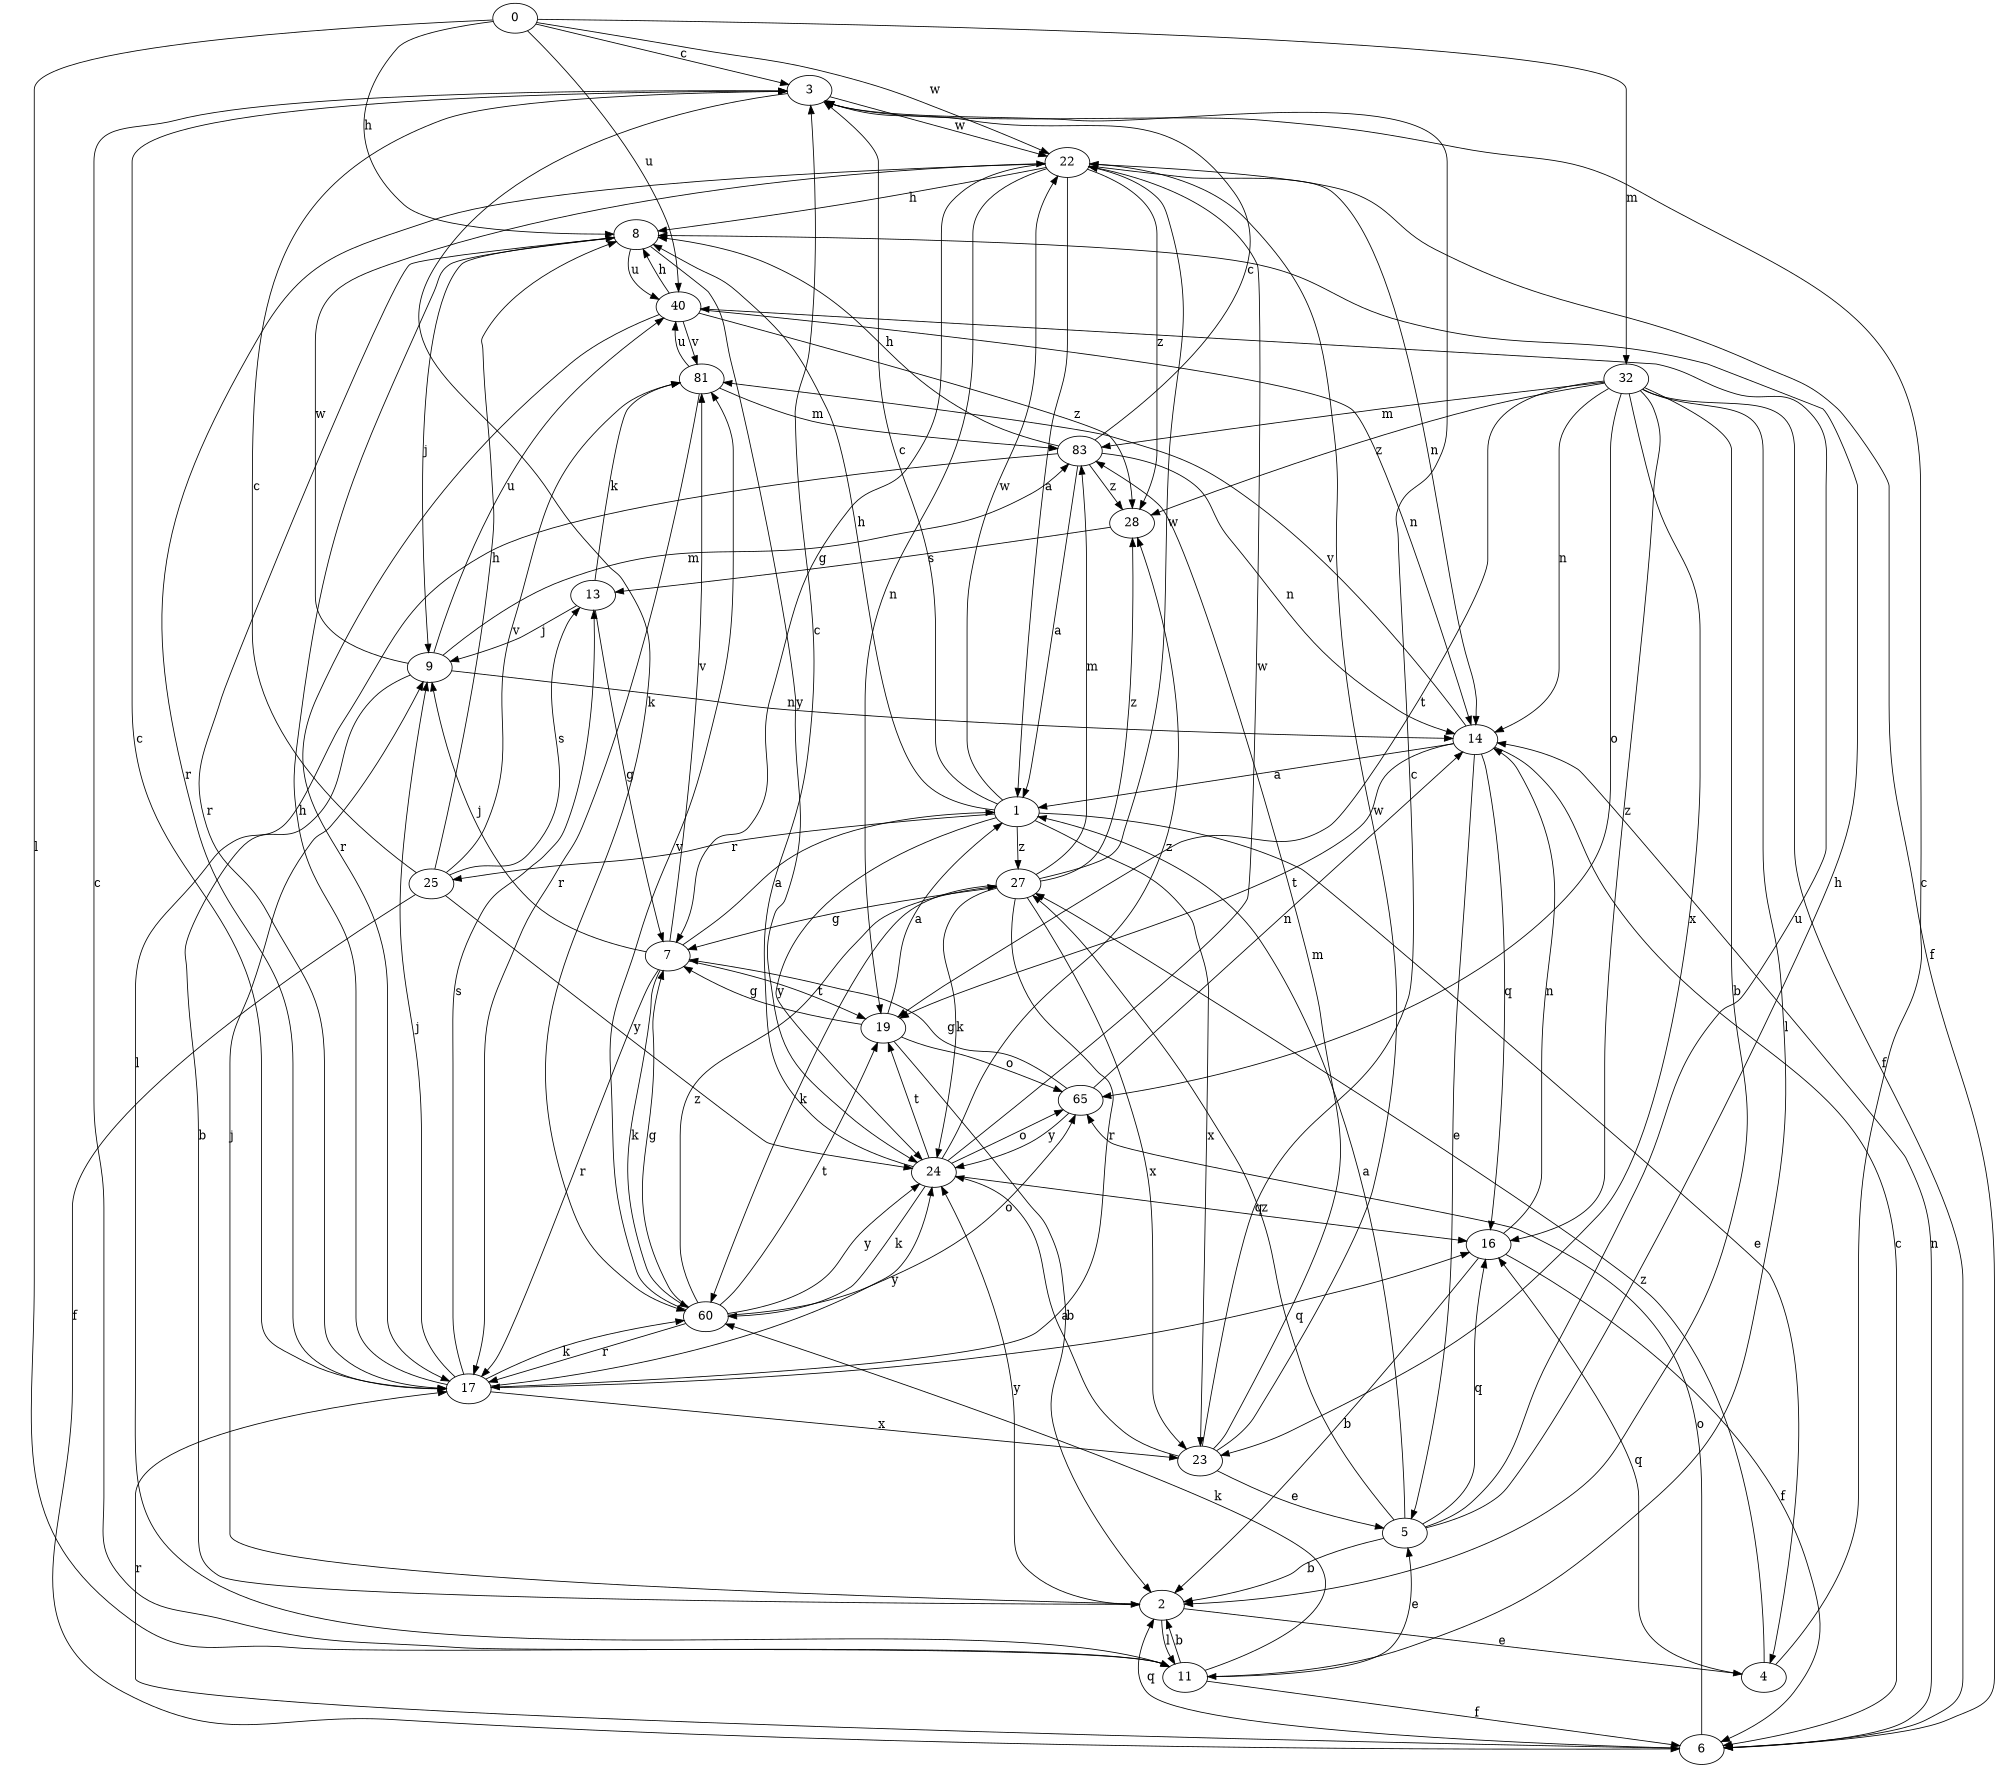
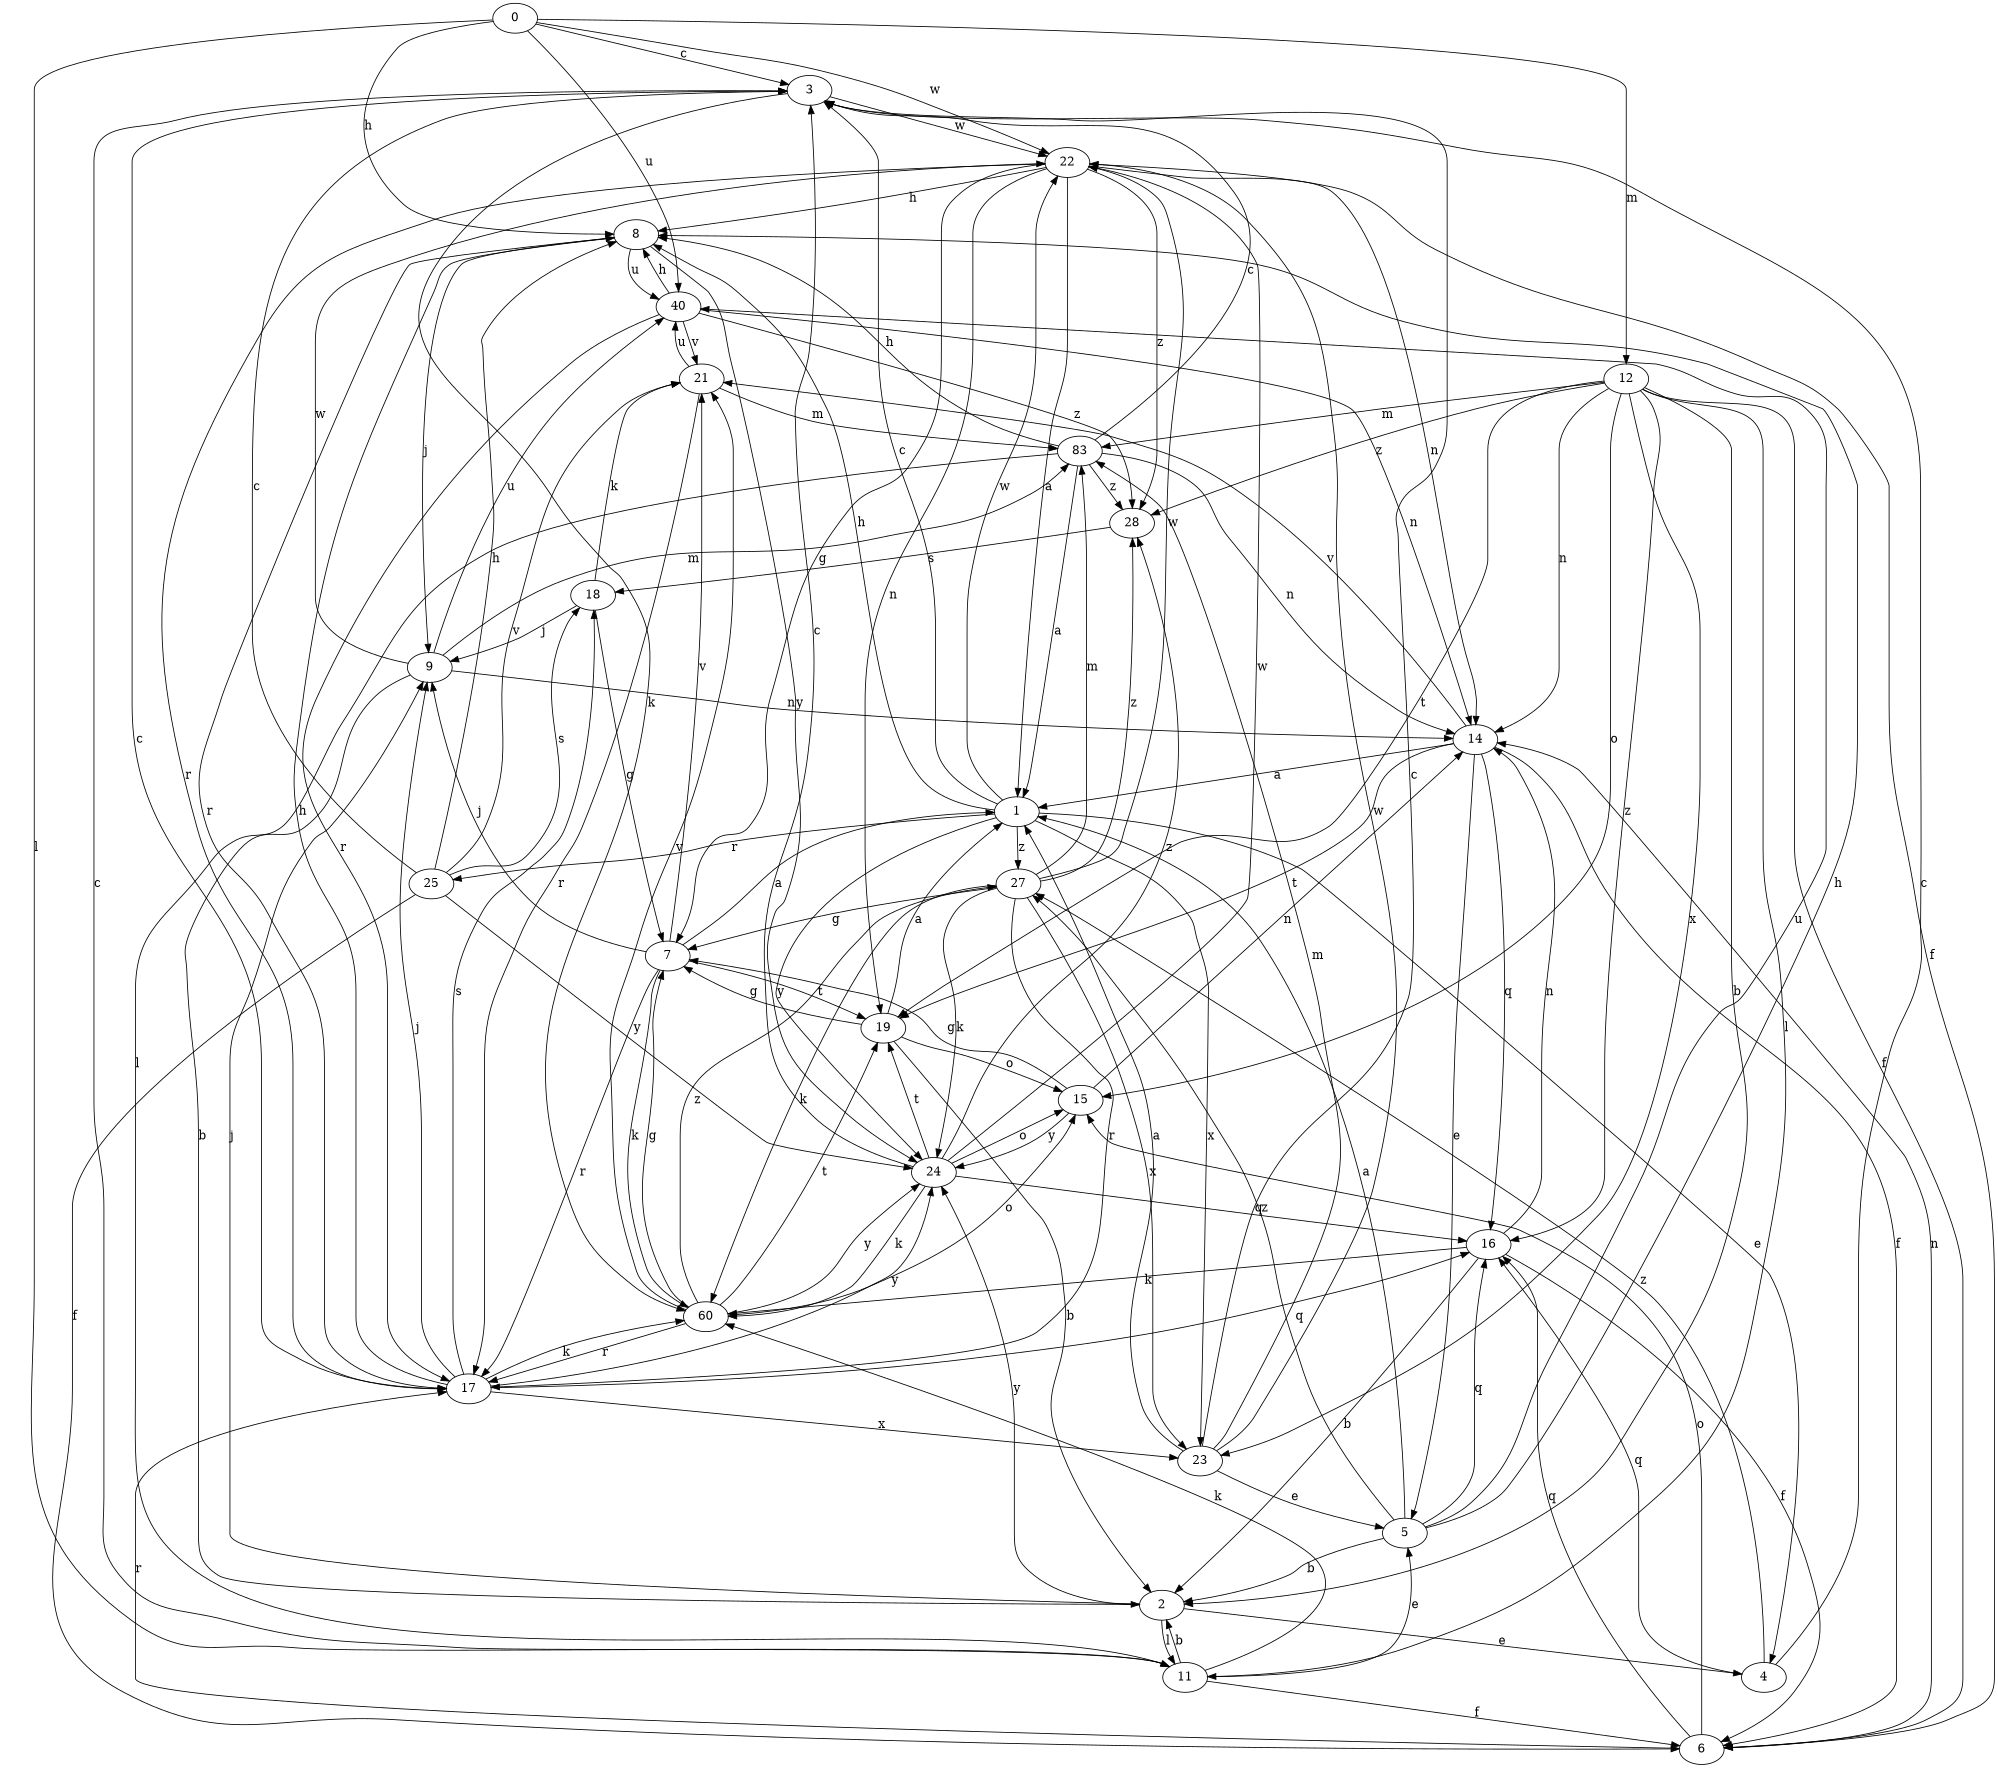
(702, 379) -> (702, 379)
(1626, 379) -> (1626, 379)
(593, 595) -> (593, 595)
(1081, 1100) -> (1081, 1100)
(1898, 1245) -> (1898, 1245)
none -> (1102, 1280)
(1059, 1325) -> (1152, 1139)
(1376, 1733) -> (1553, 1515)
